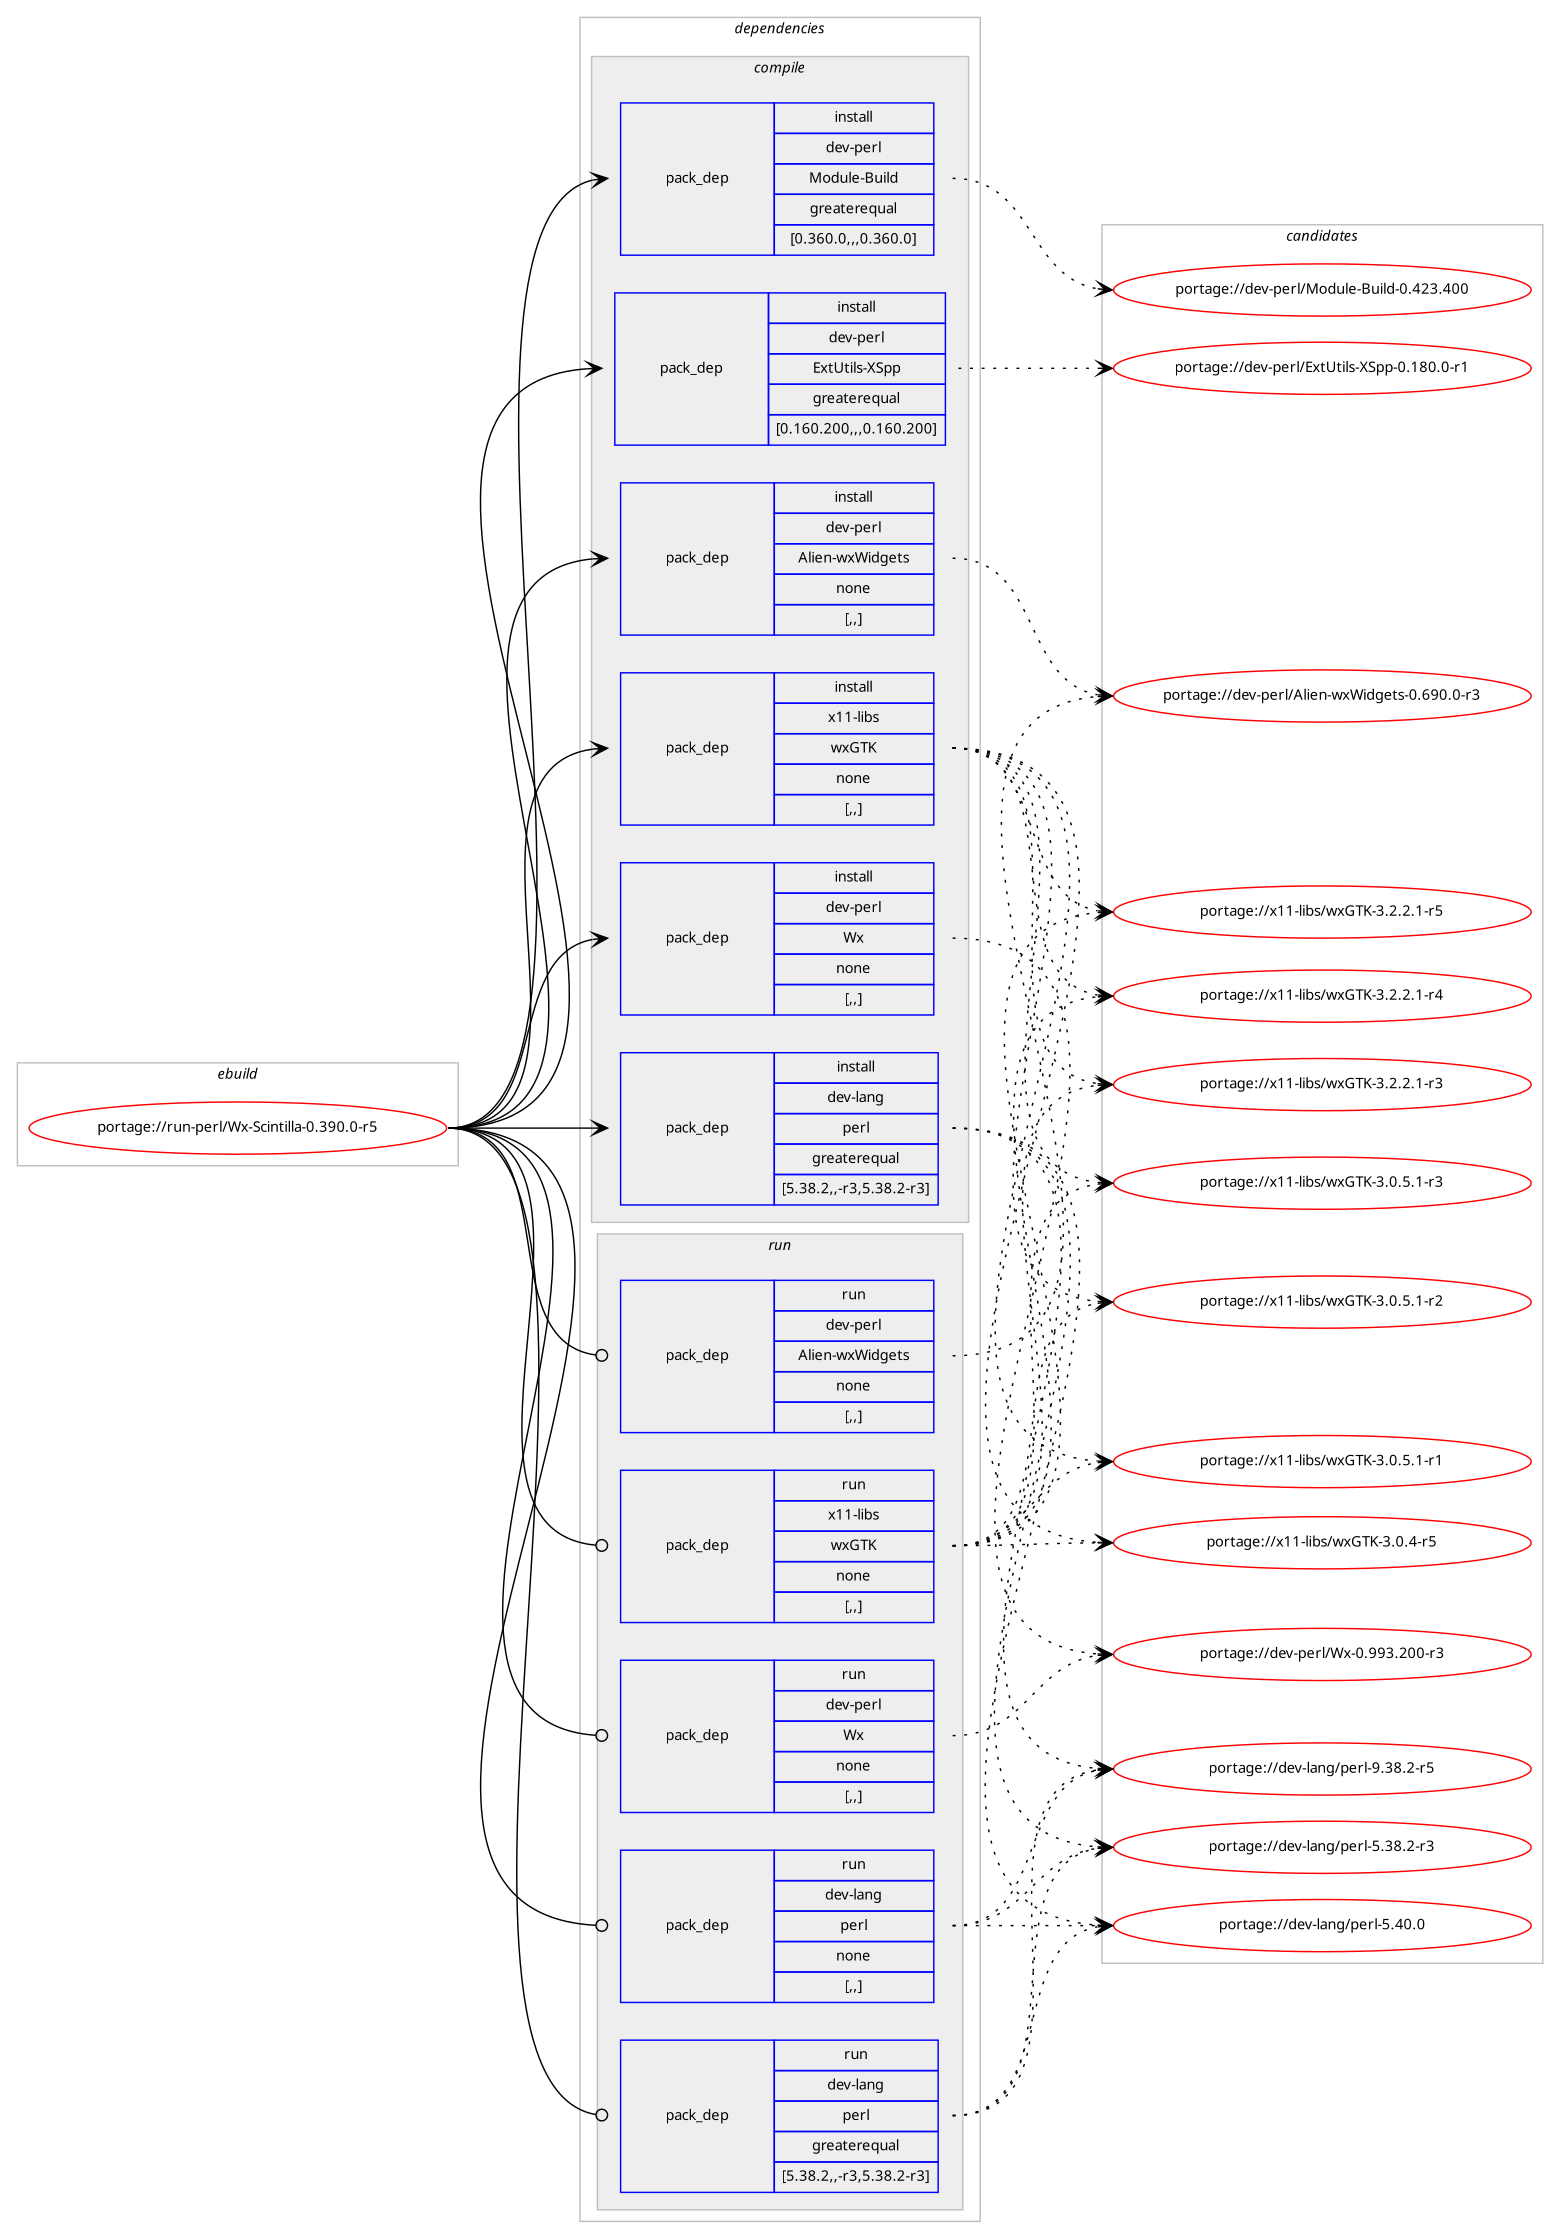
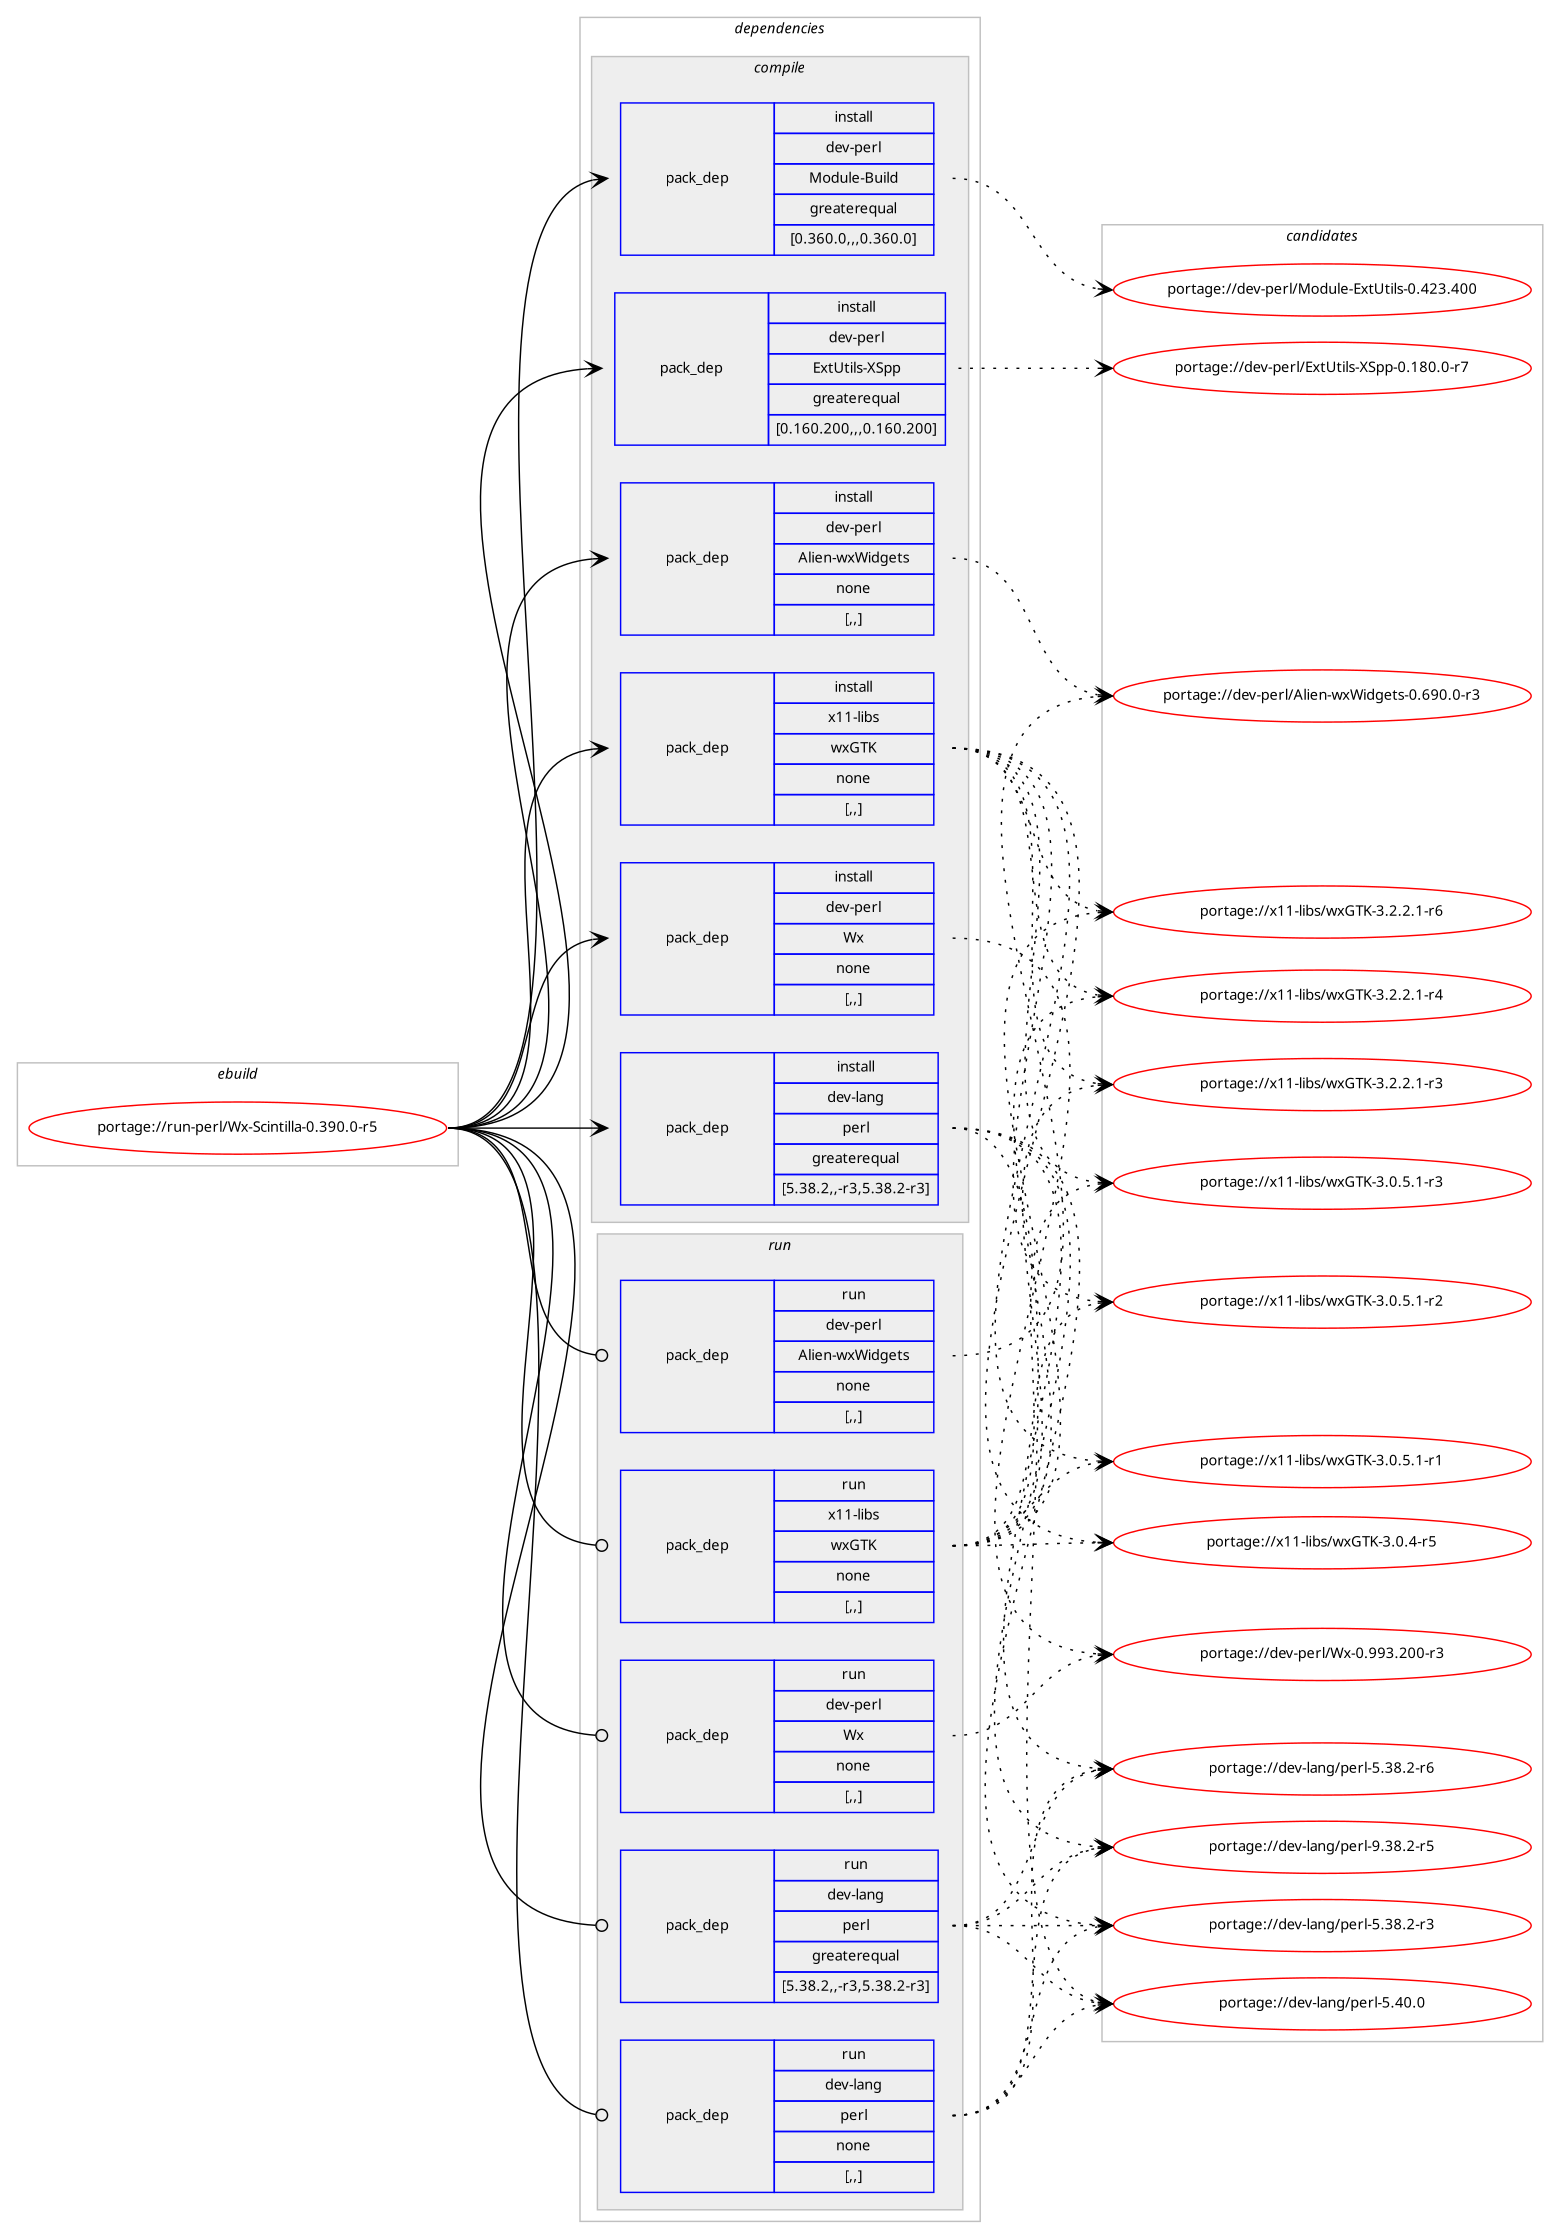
(1322, 290) -> (1322, 290)
(1322, 368) -> (1322, 368)
(1322, 912) -> (1322, 912)
none -> (1322, 1769)
